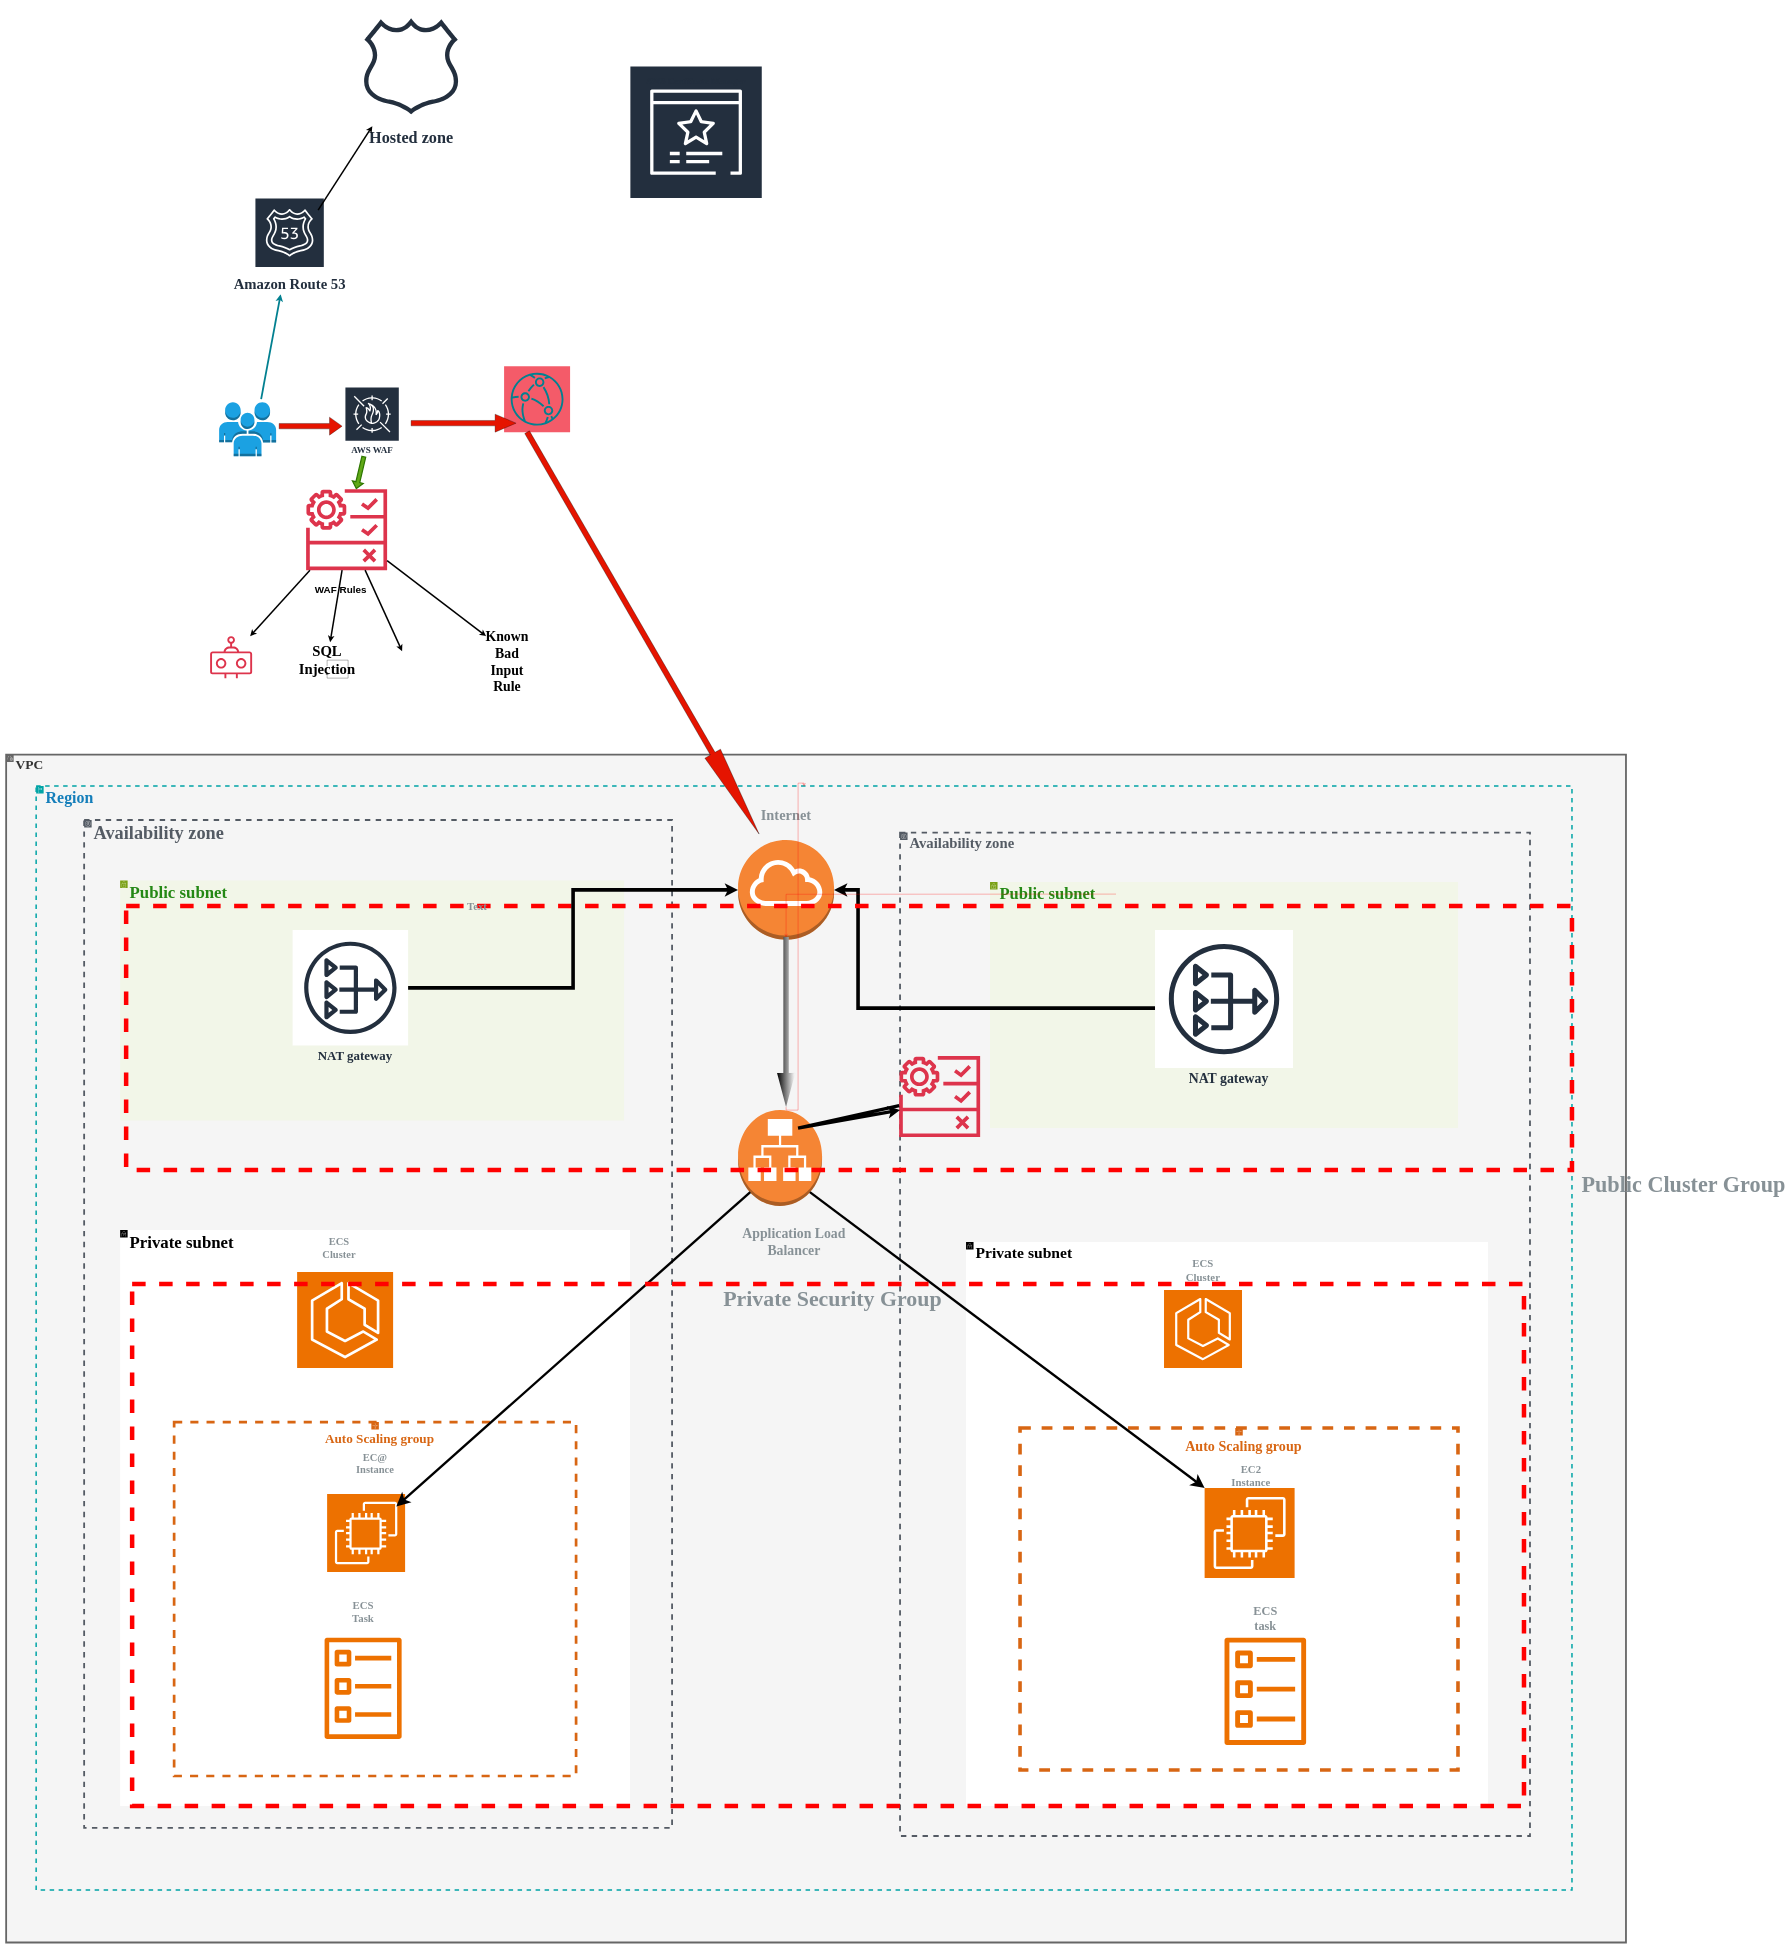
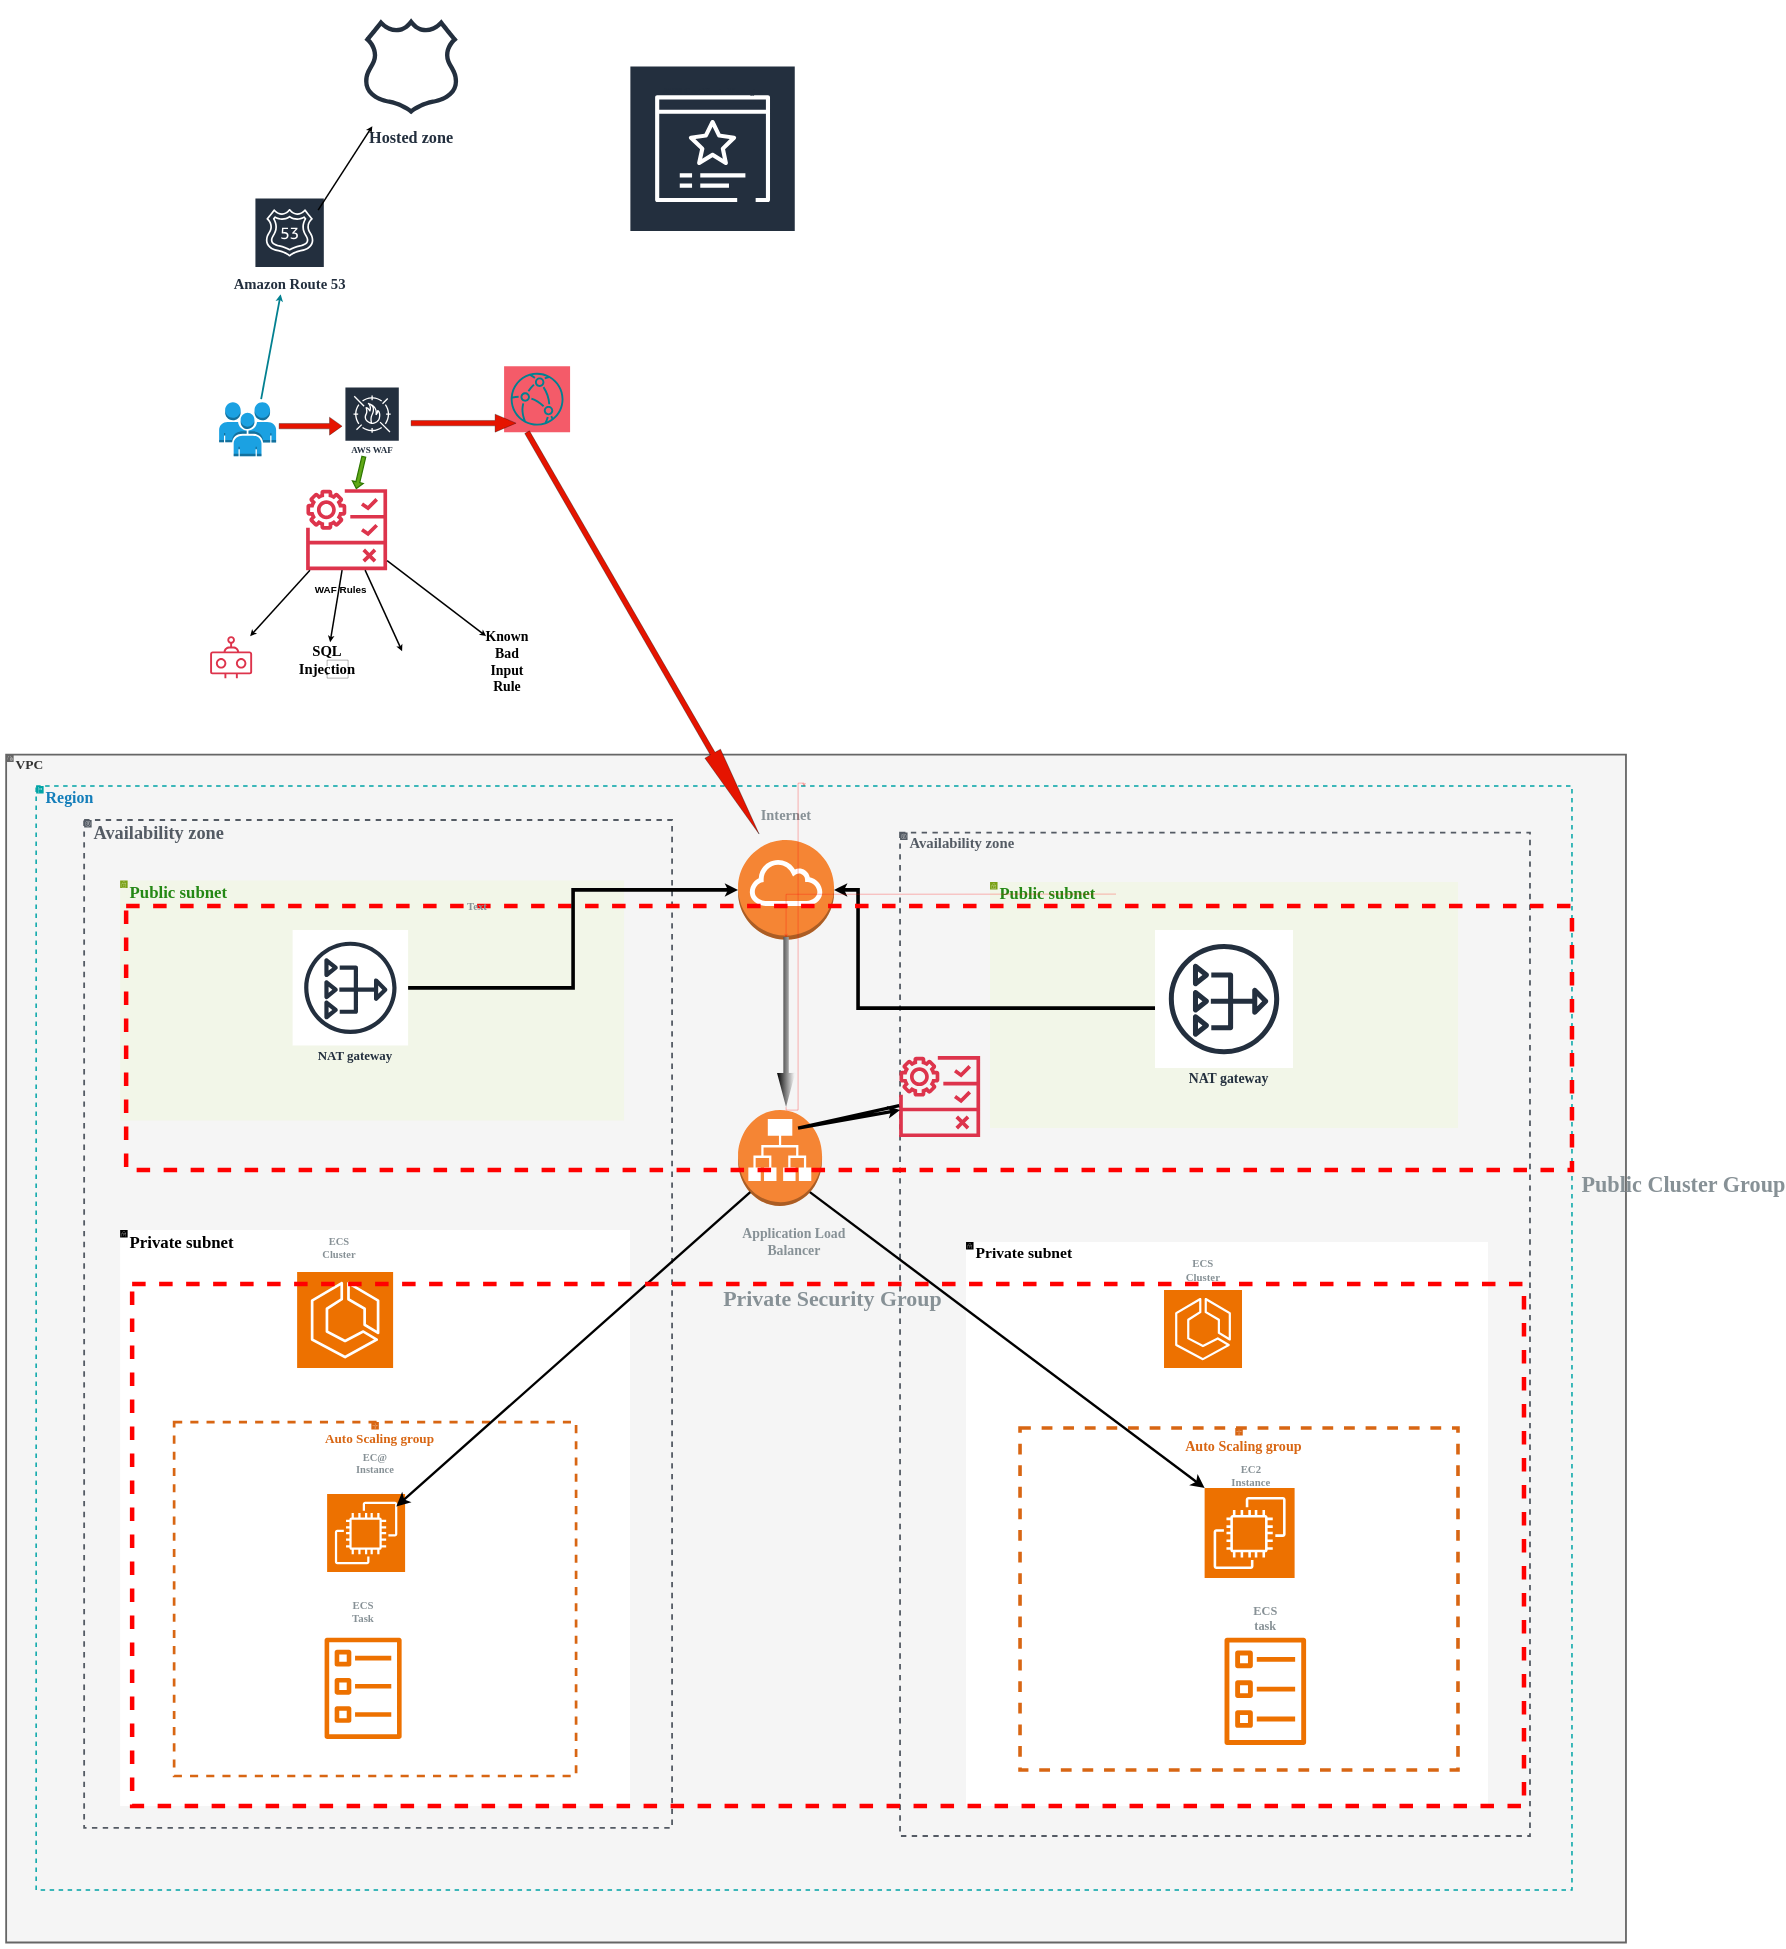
(696, 77) -> (713, 82)
